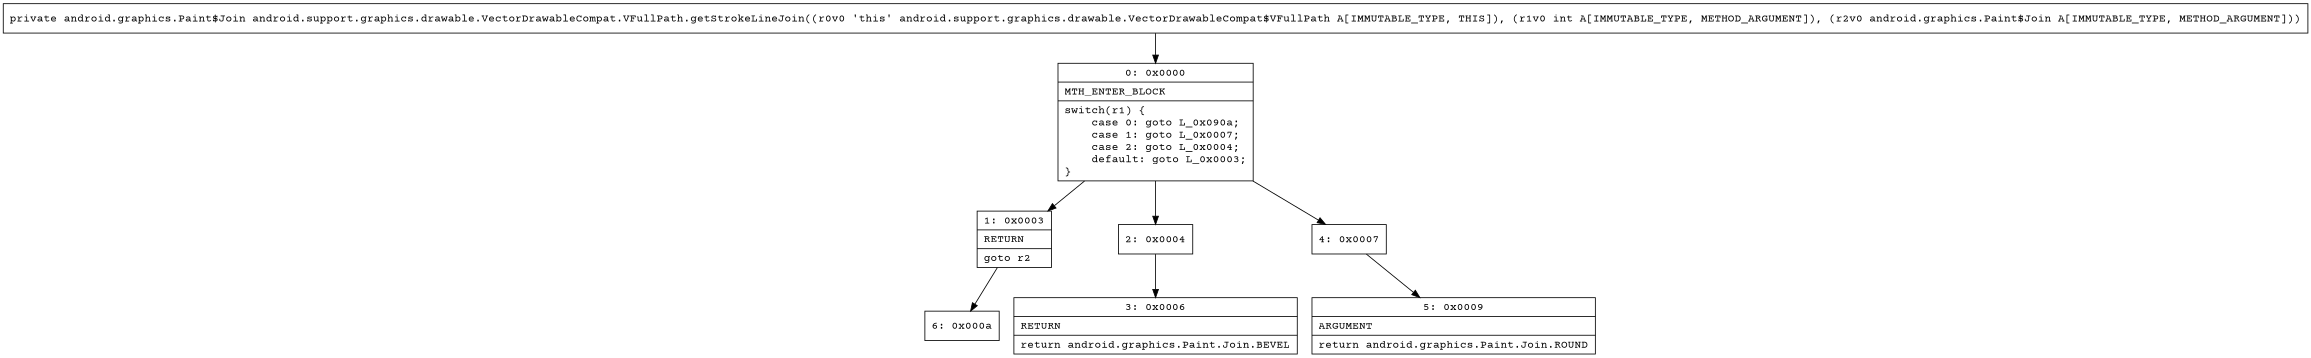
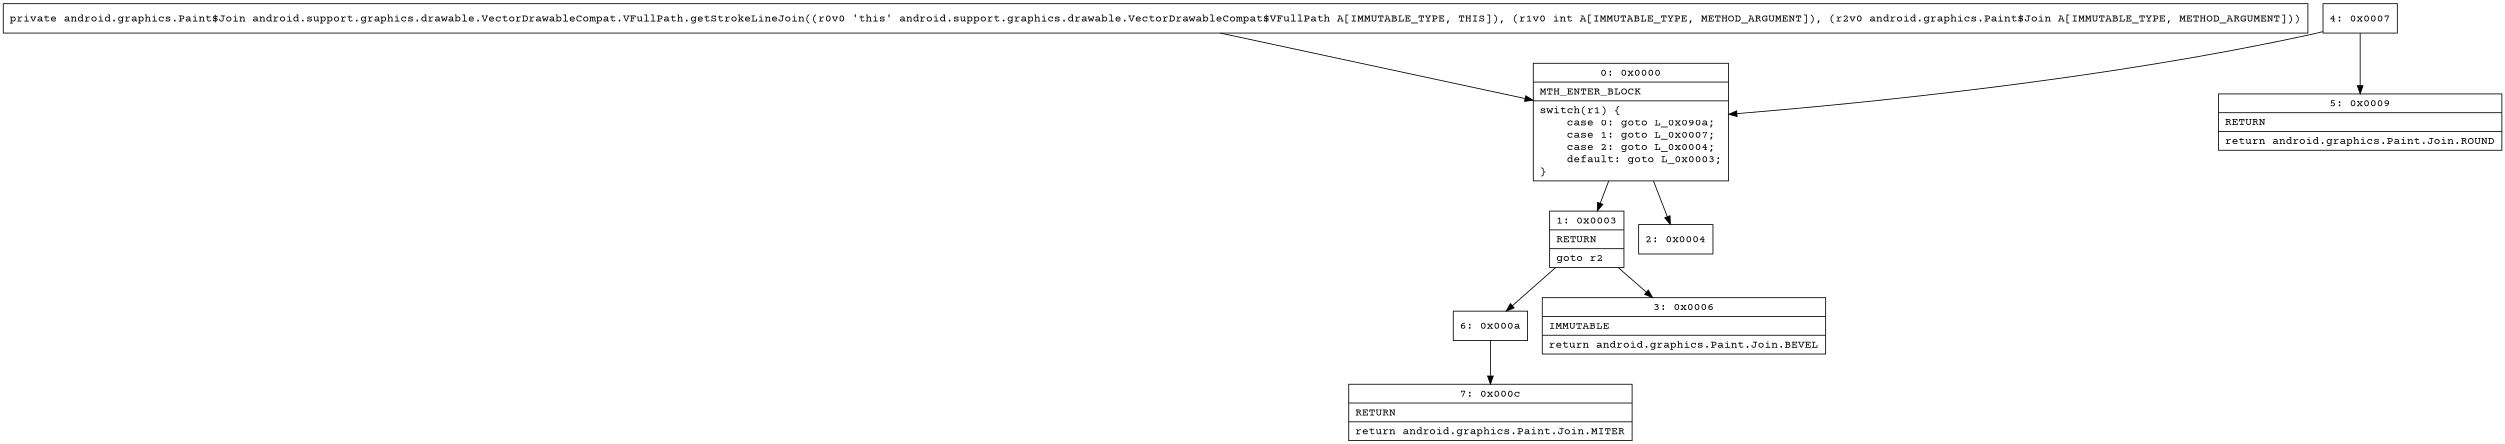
(1286, 201) -> (2031, 82)
(1156, 272) -> (1632, 280)
(1041, 325) -> (1579, 325)
(1346, 325) -> (2245, 122)
none -> (1490, 412)
